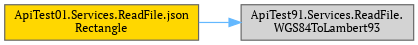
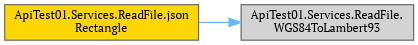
(327, 22) -> (327, 22)
